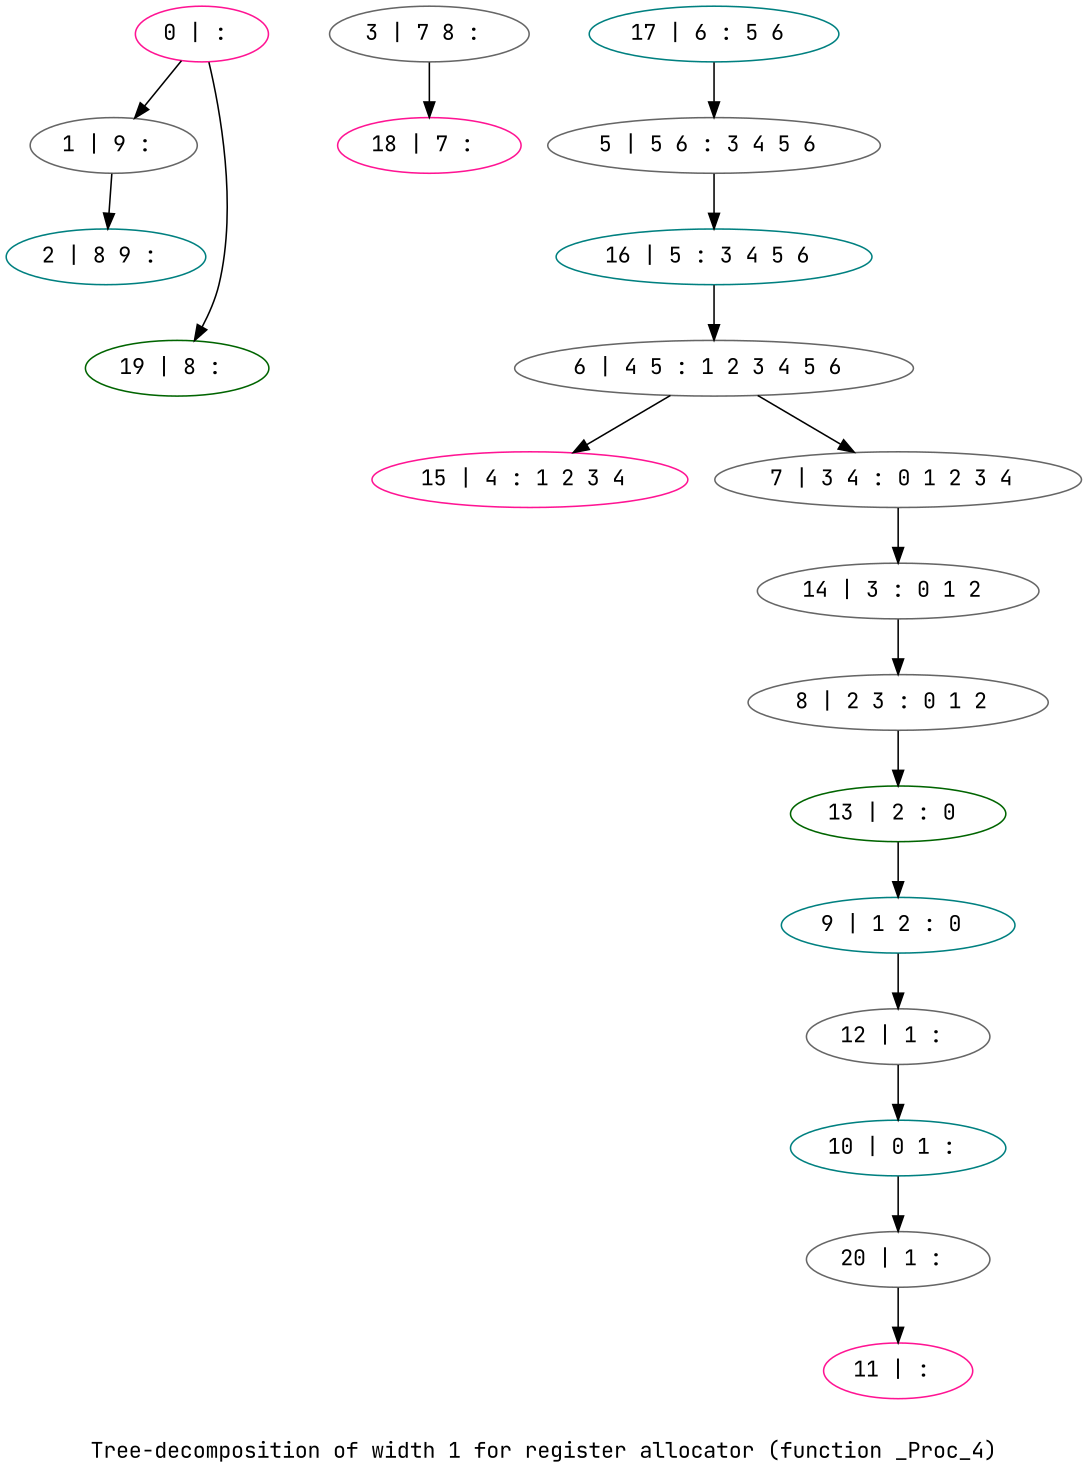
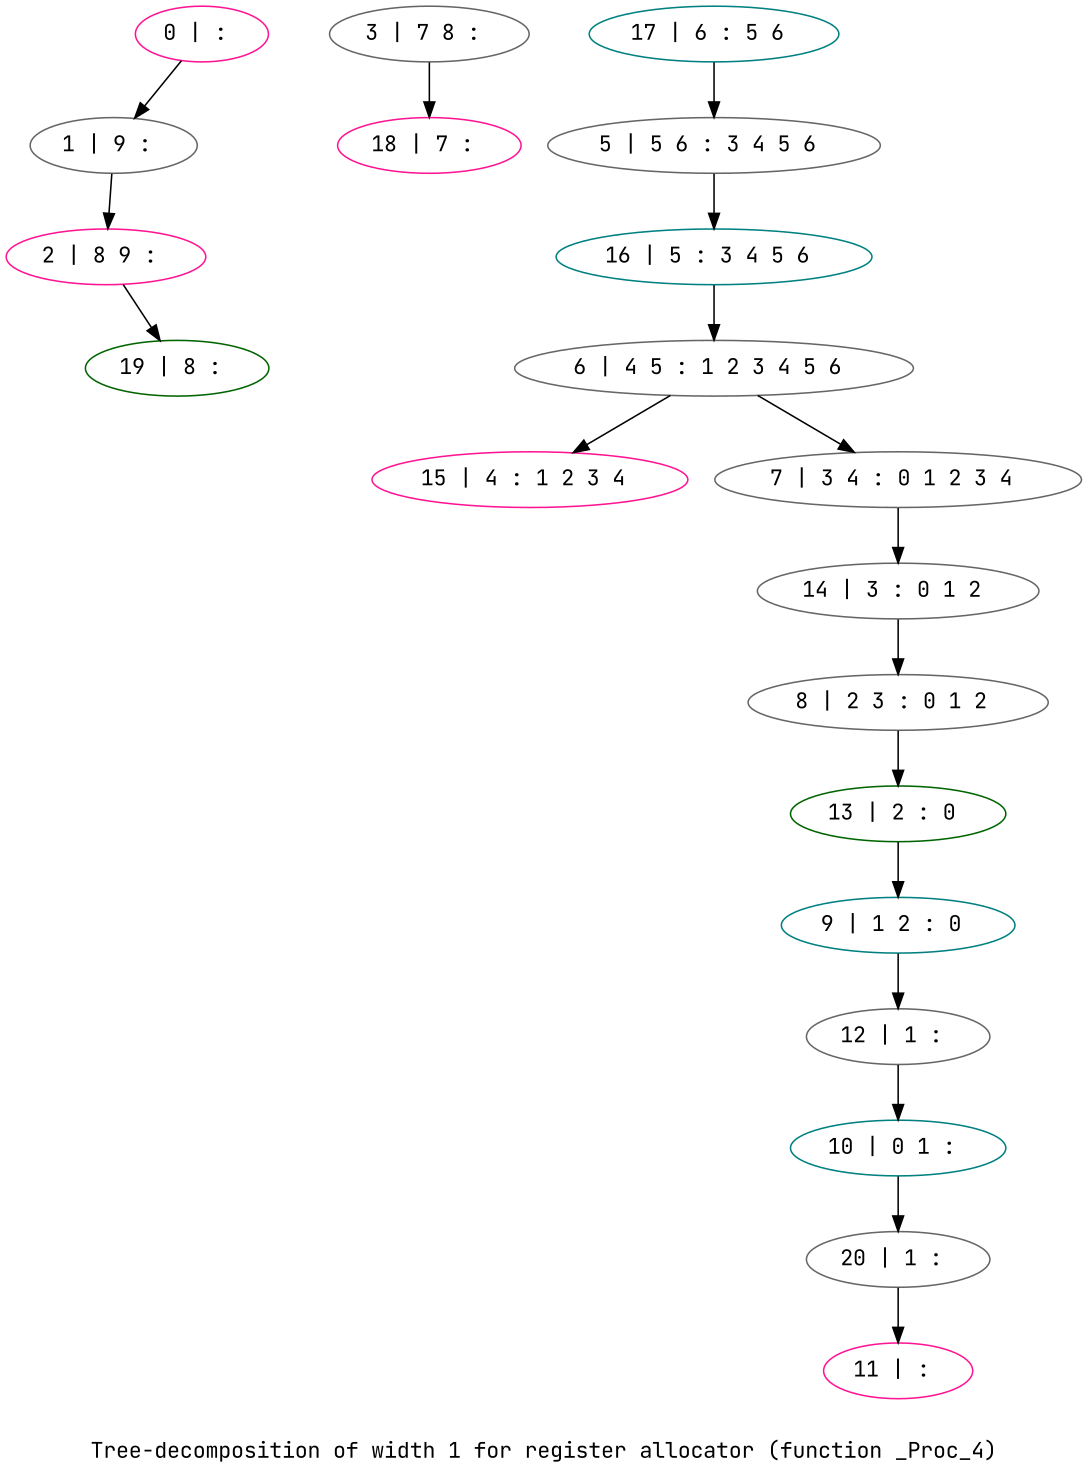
(227, 196) -> (137, 306)
(106, 257) -> (106, 257)
